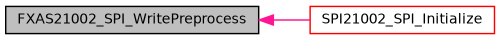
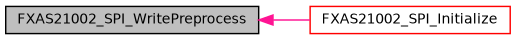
(402, 20) -> (410, 20)
